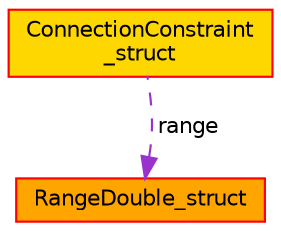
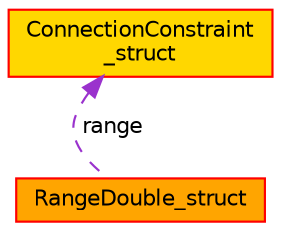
(152, 116) -> (76, 140)
